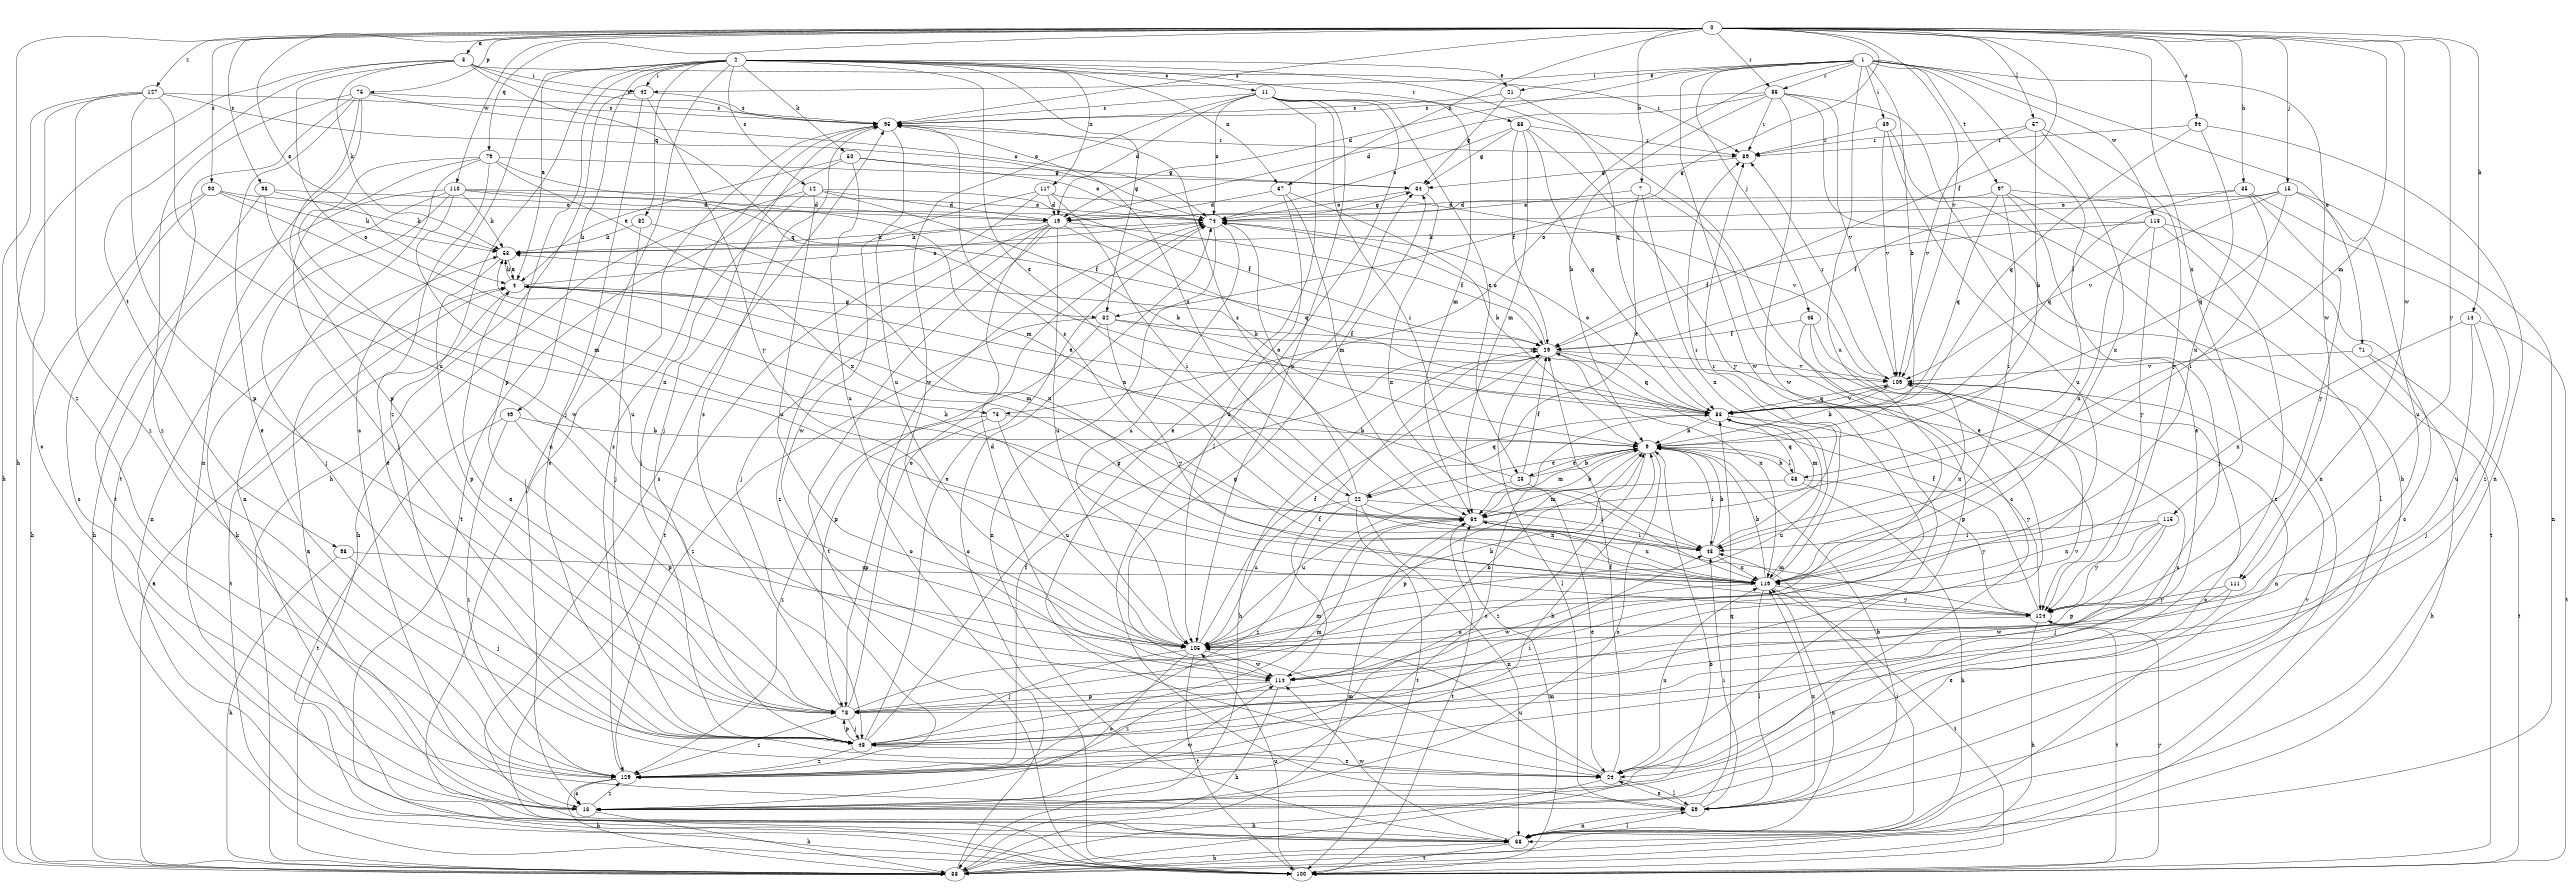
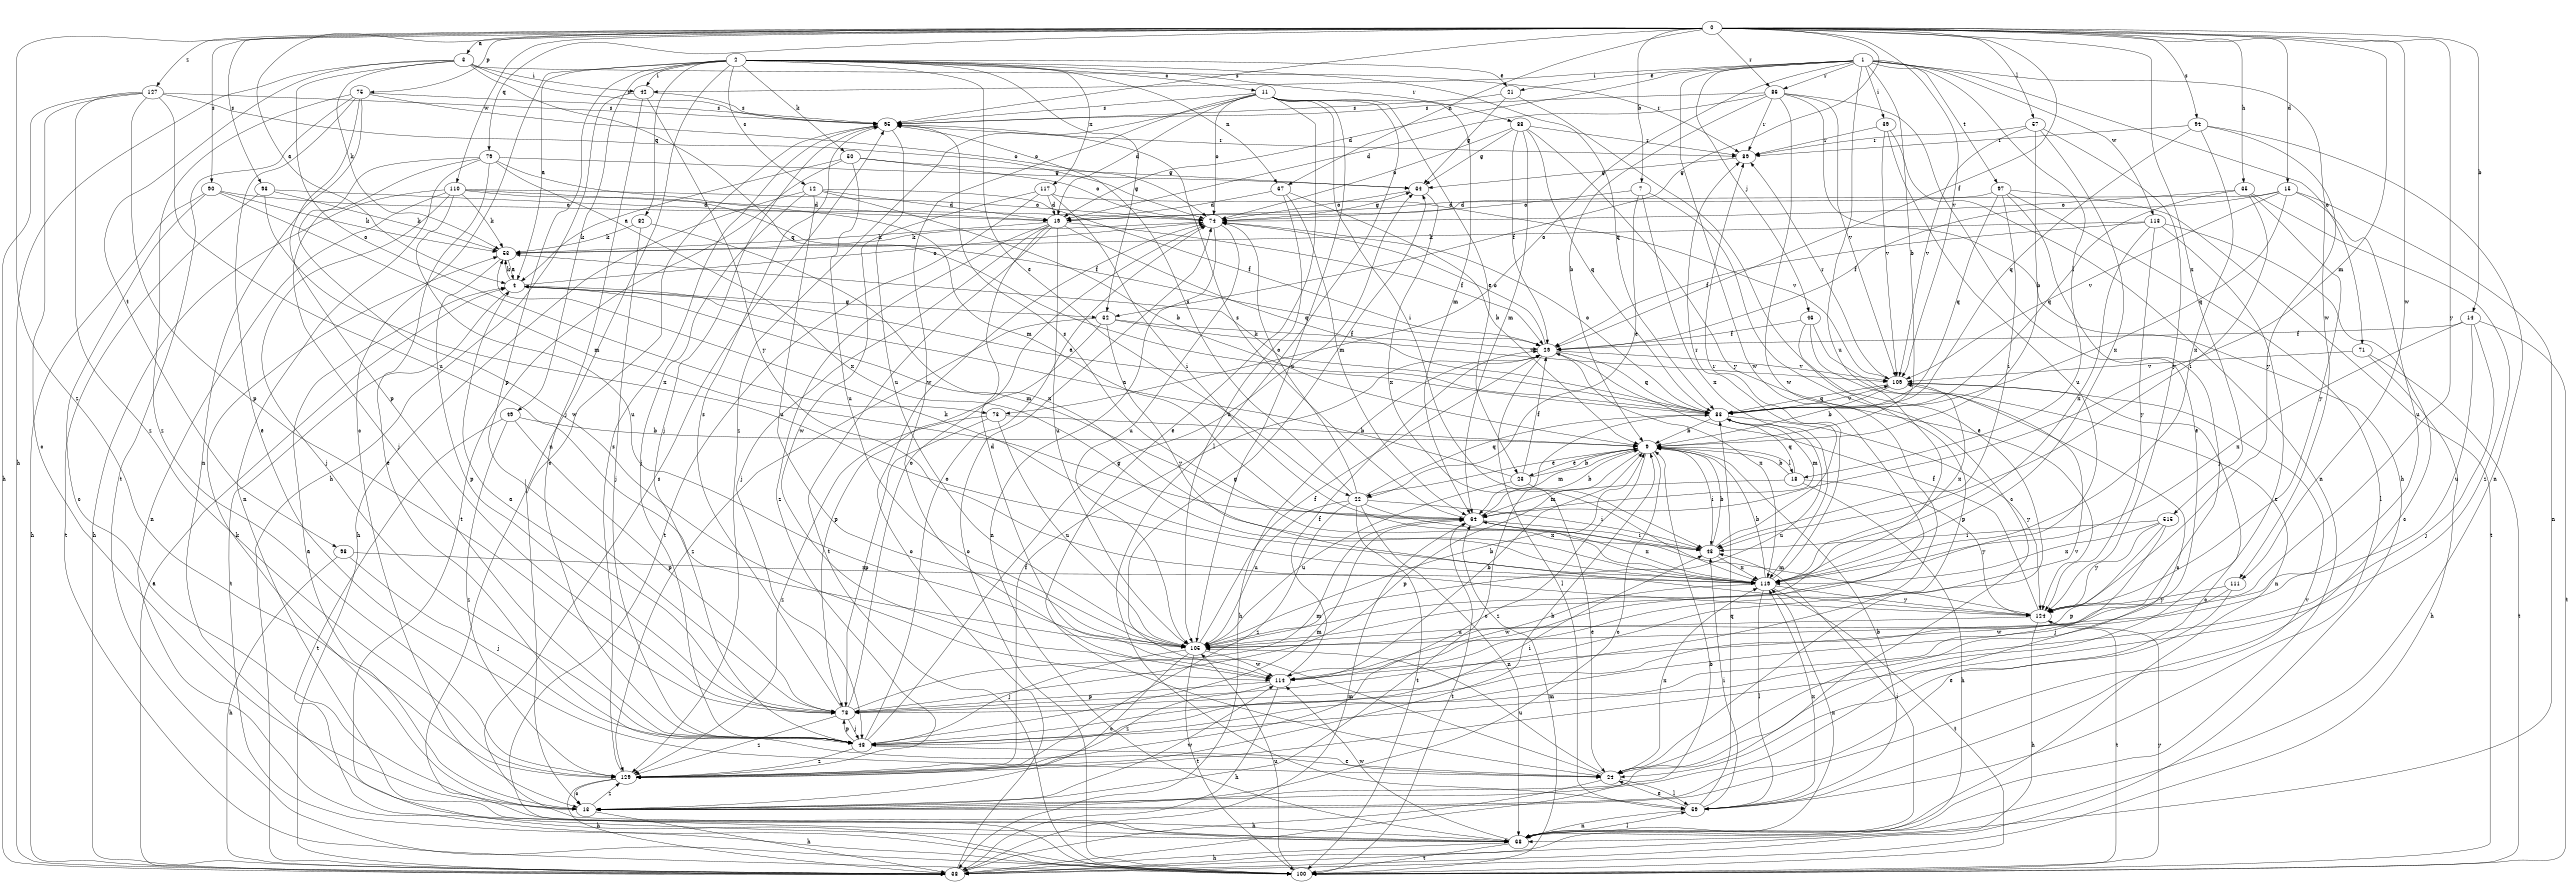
(2290, 108) -> (2290, 108)
none -> (2267, 376)
(410, 384) -> (781, 318)
(1794, 479) -> (1794, 479)
(2168, 520) -> (2168, 520)
(1607, 550) -> (2035, 338)
(669, 788) -> (386, 847)
